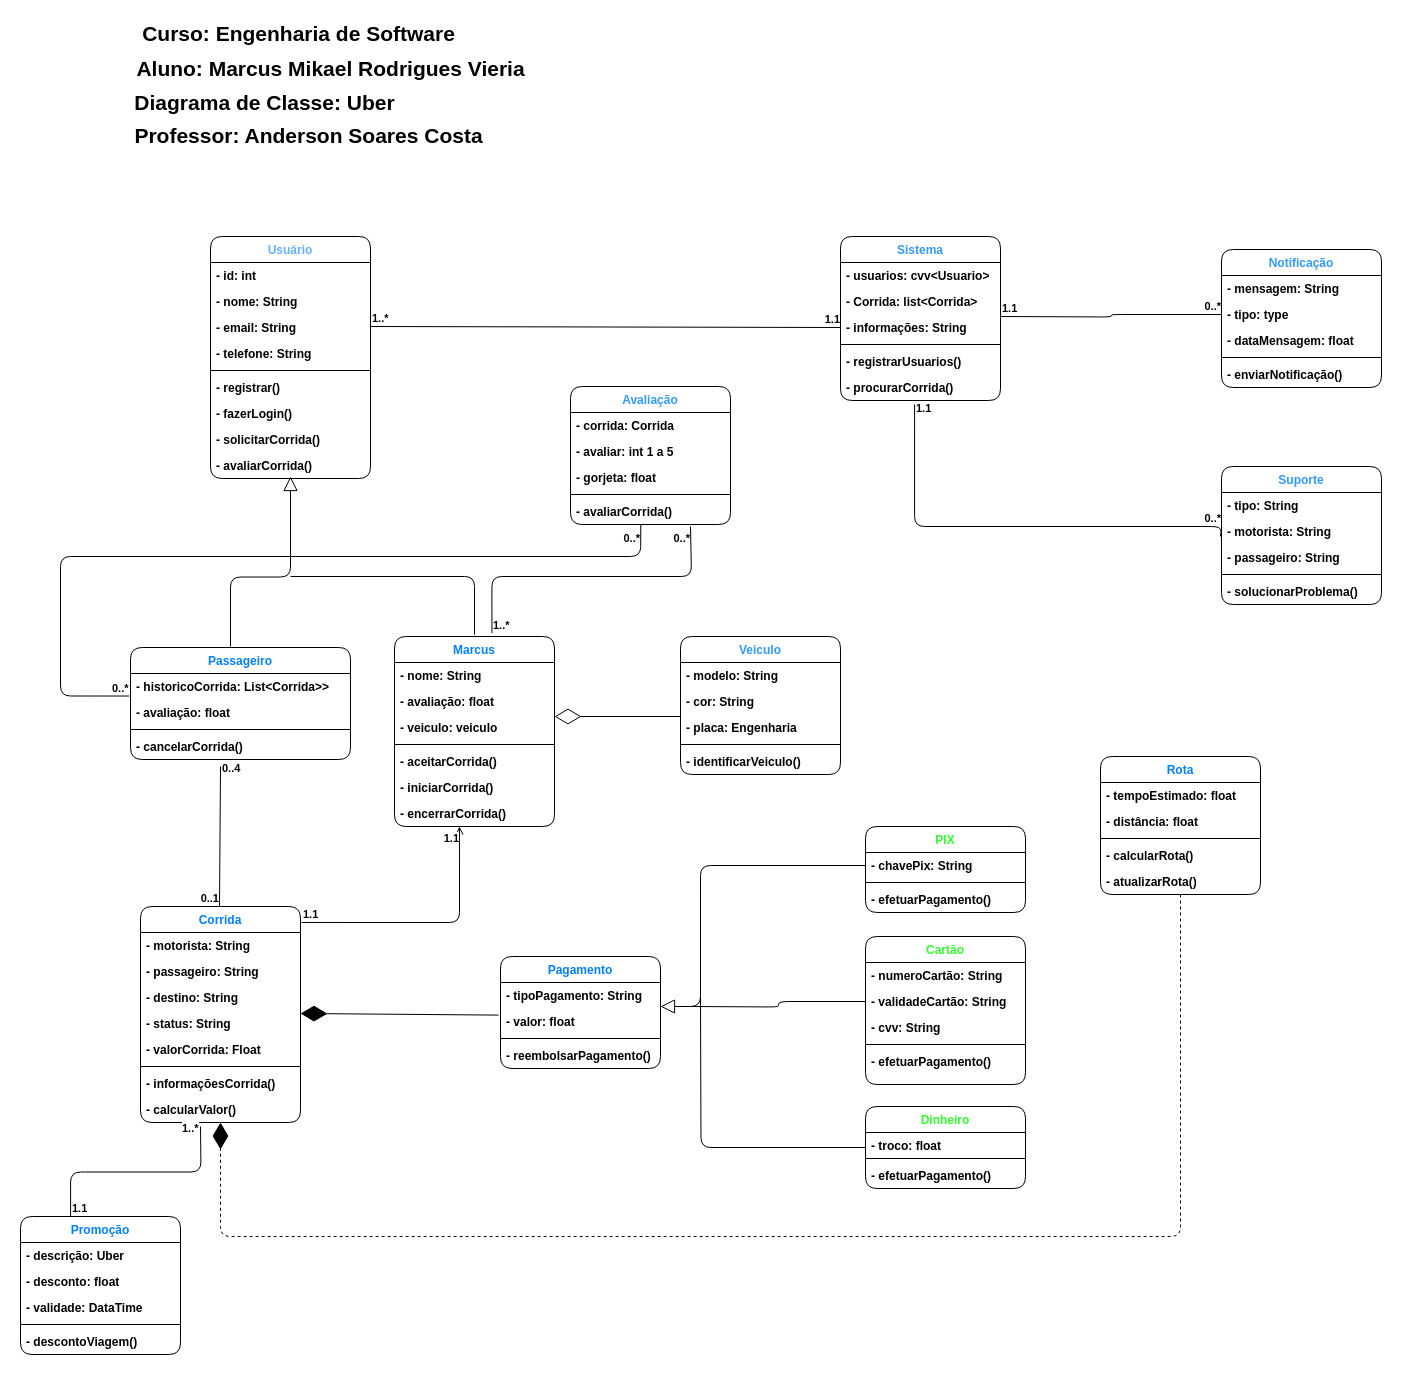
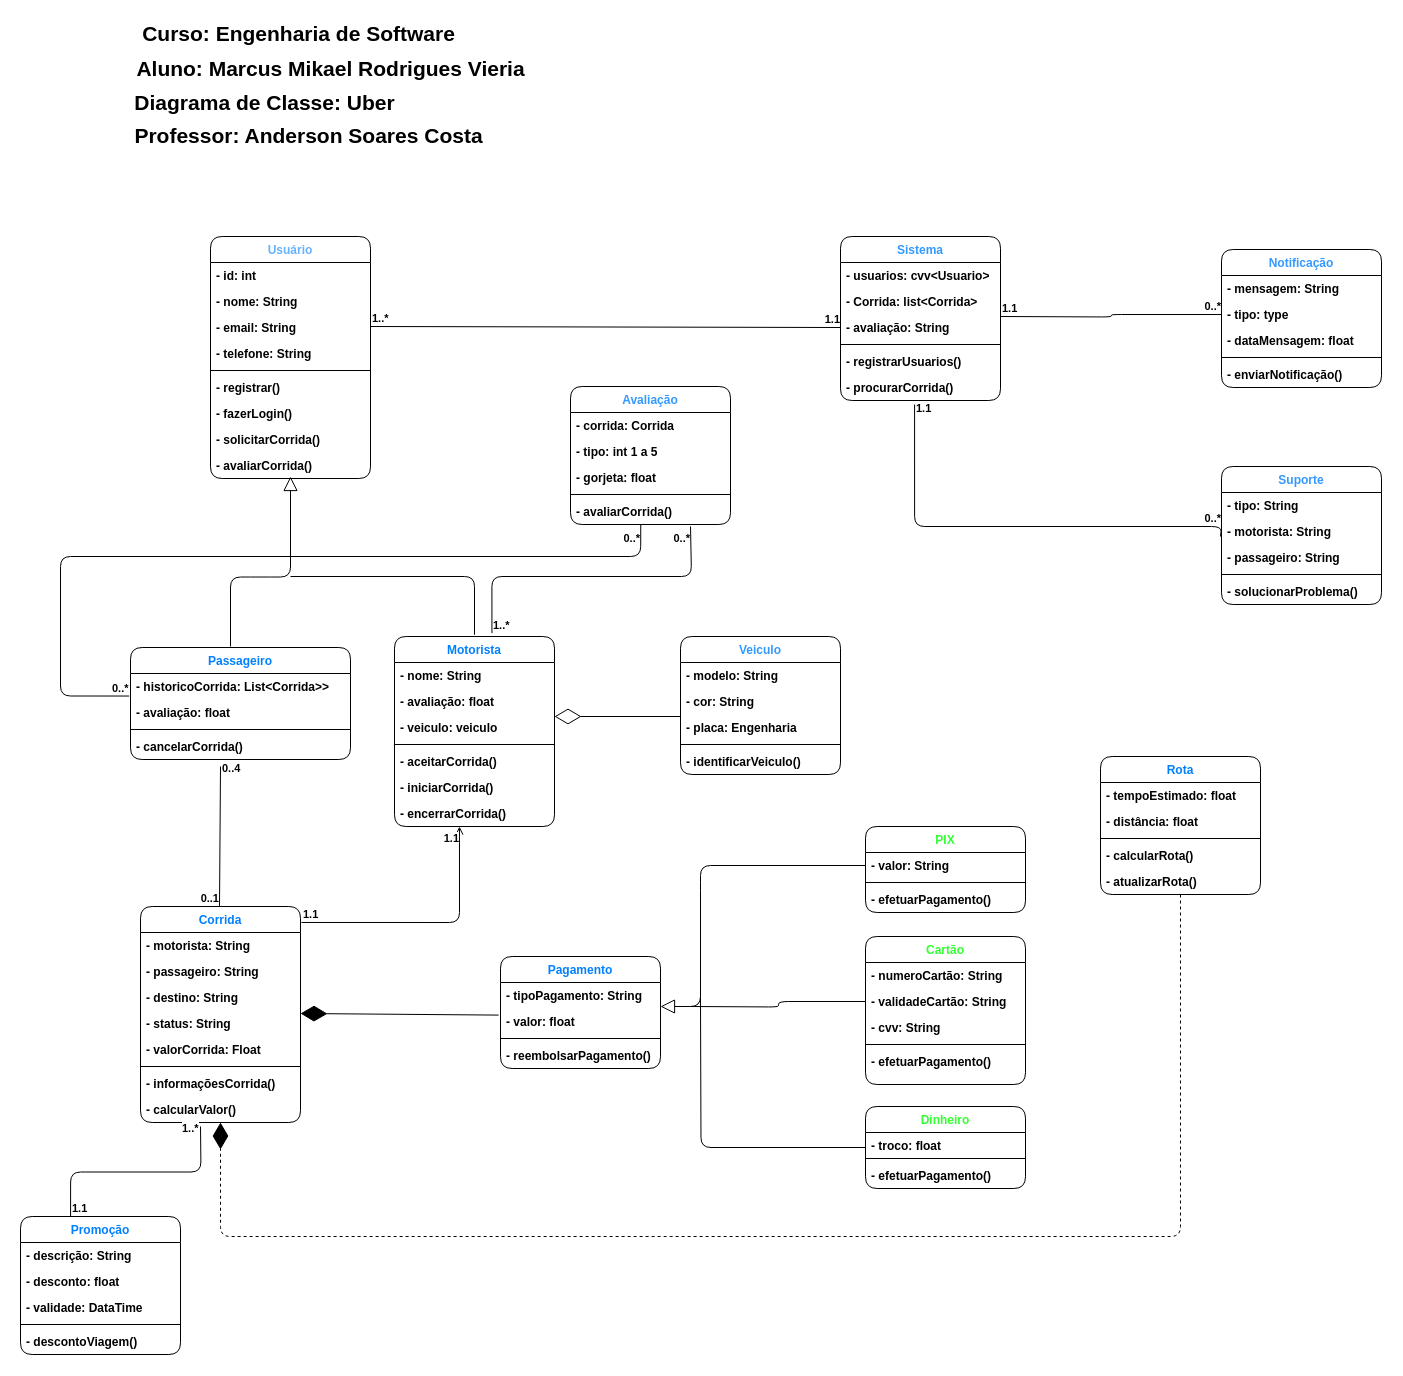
(909, 329) -> (901, 329)
(630, 453) -> (621, 453)
(475, 651) -> (475, 651)
(924, 867) -> (914, 867)
(77, 1257) -> (83, 1257)
